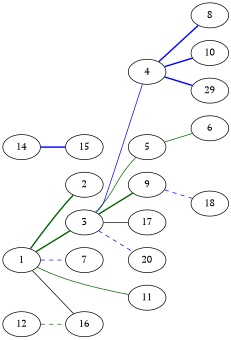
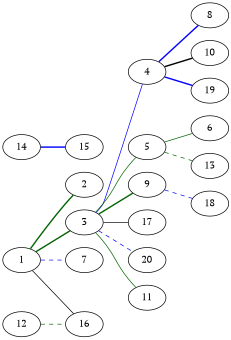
(179, 62) -> (179, 62)
(210, 91) -> (210, 91)
none -> (210, 166)
(82, 284) -> (116, 260)
